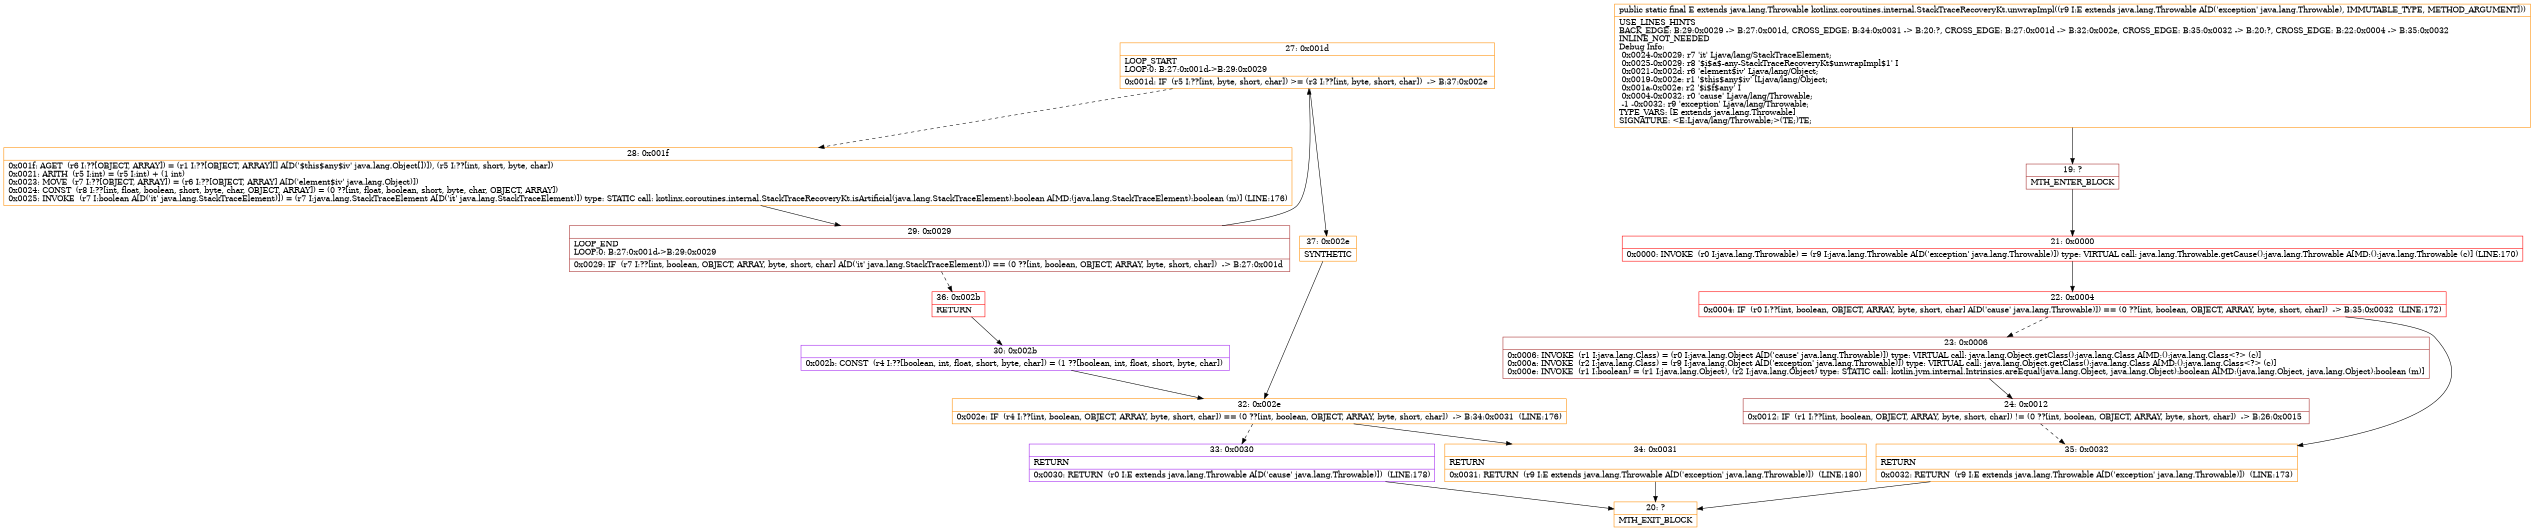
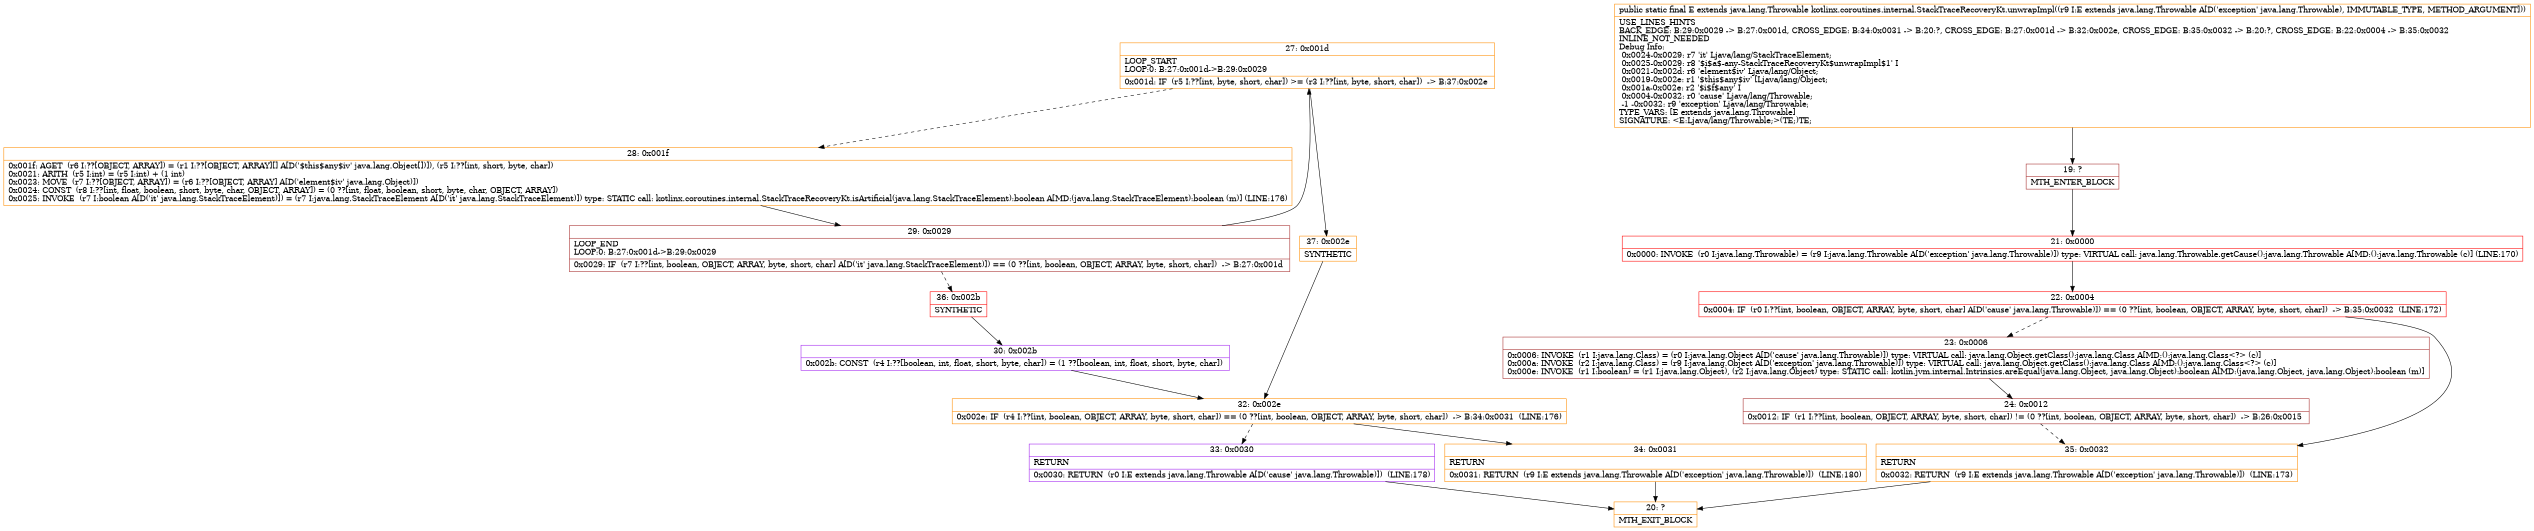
(954, 310) -> (958, 310)
